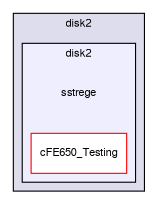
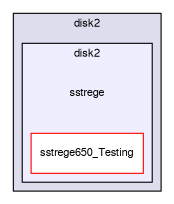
(79, 153) -> (87, 153)
